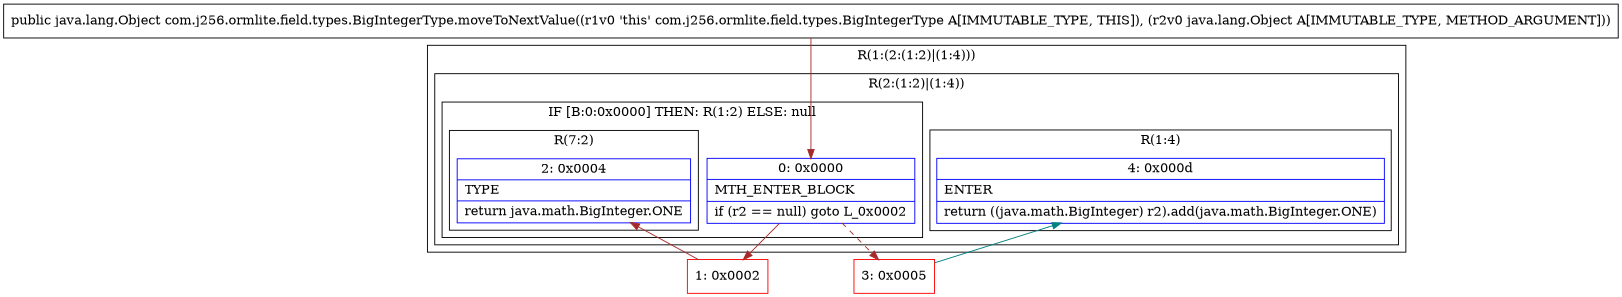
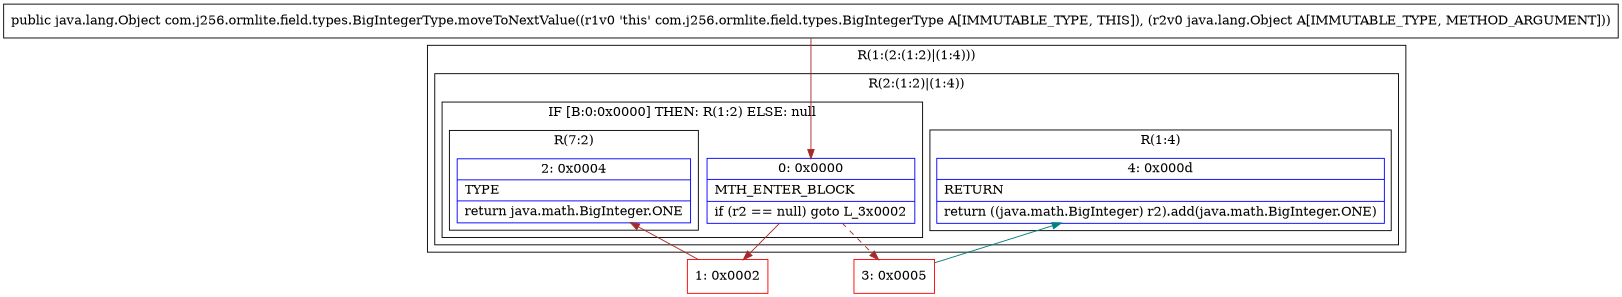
(968, 190) -> (974, 190)
(811, 212) -> (811, 212)
